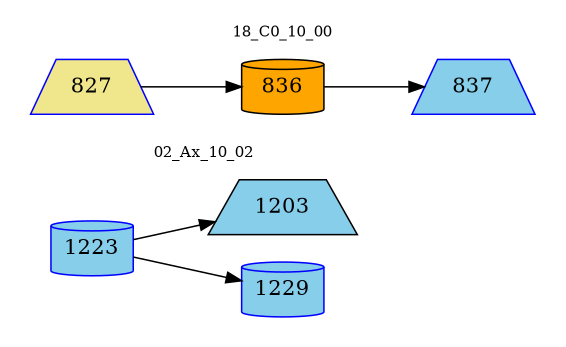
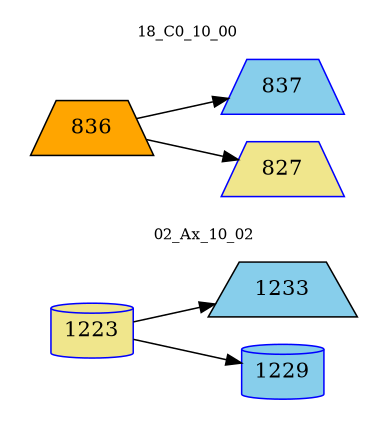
(184, 87) -> (185, 148)
(283, 87) -> (92, 128)
(283, 207) -> (283, 289)
(92, 248) -> (92, 331)
